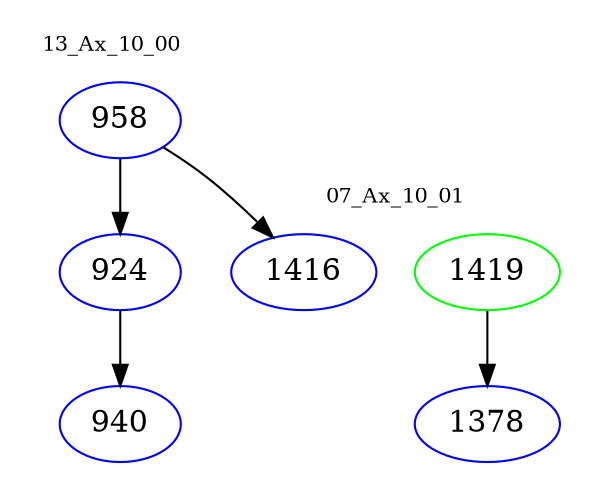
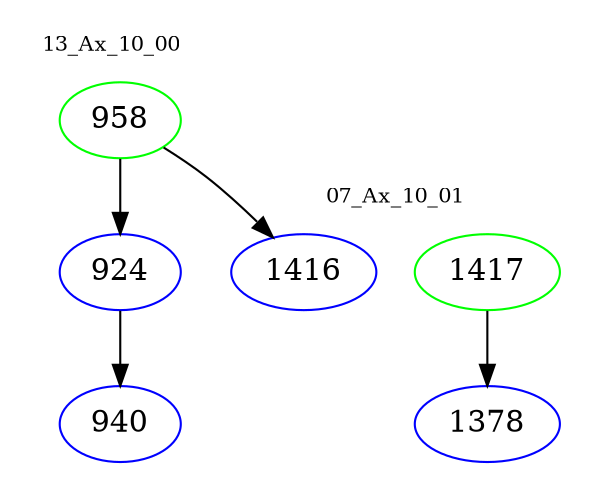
(120, 120) -> (120, 120)
(487, 272) -> (487, 272)
